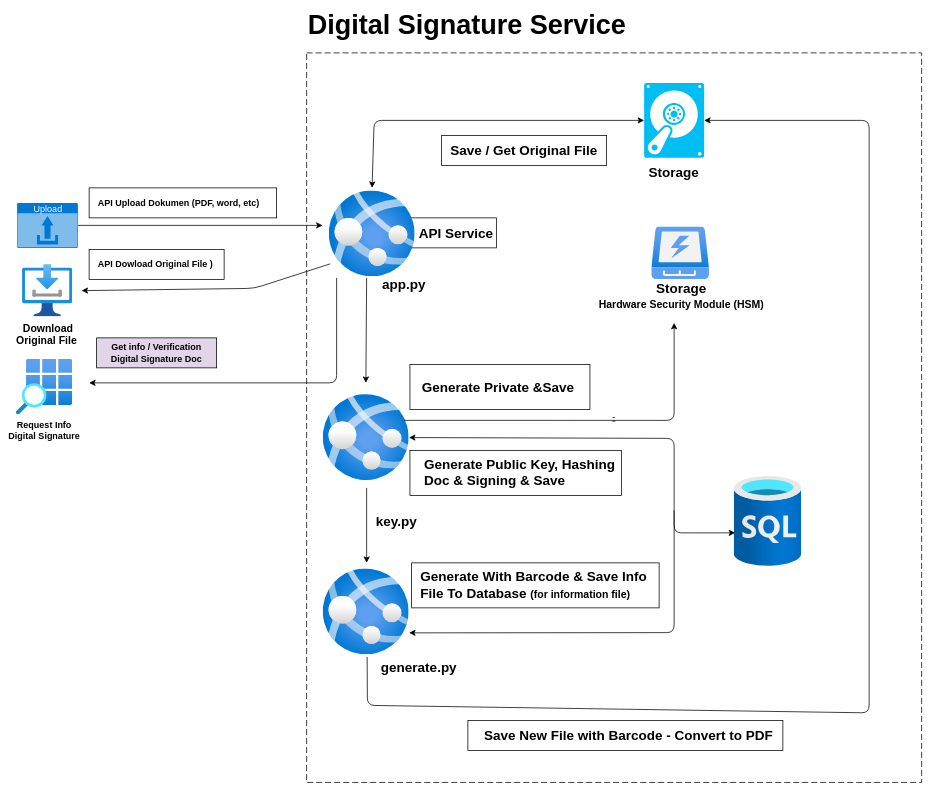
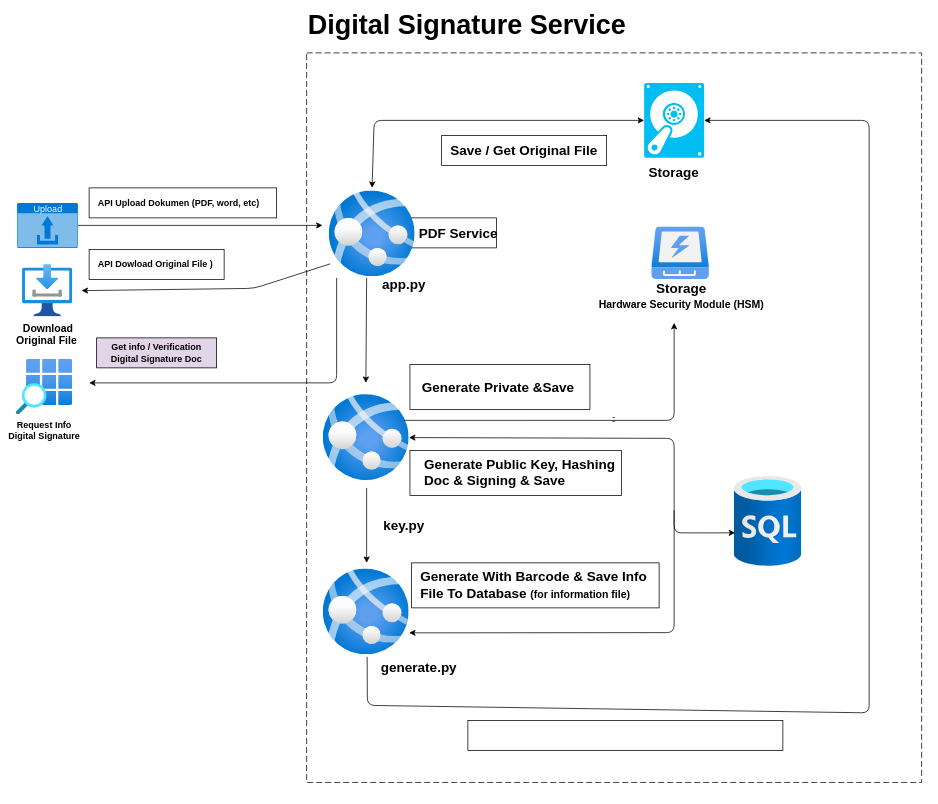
(444, 234) -> (444, 234)
(396, 521) -> (404, 525)
(633, 735) -> none
